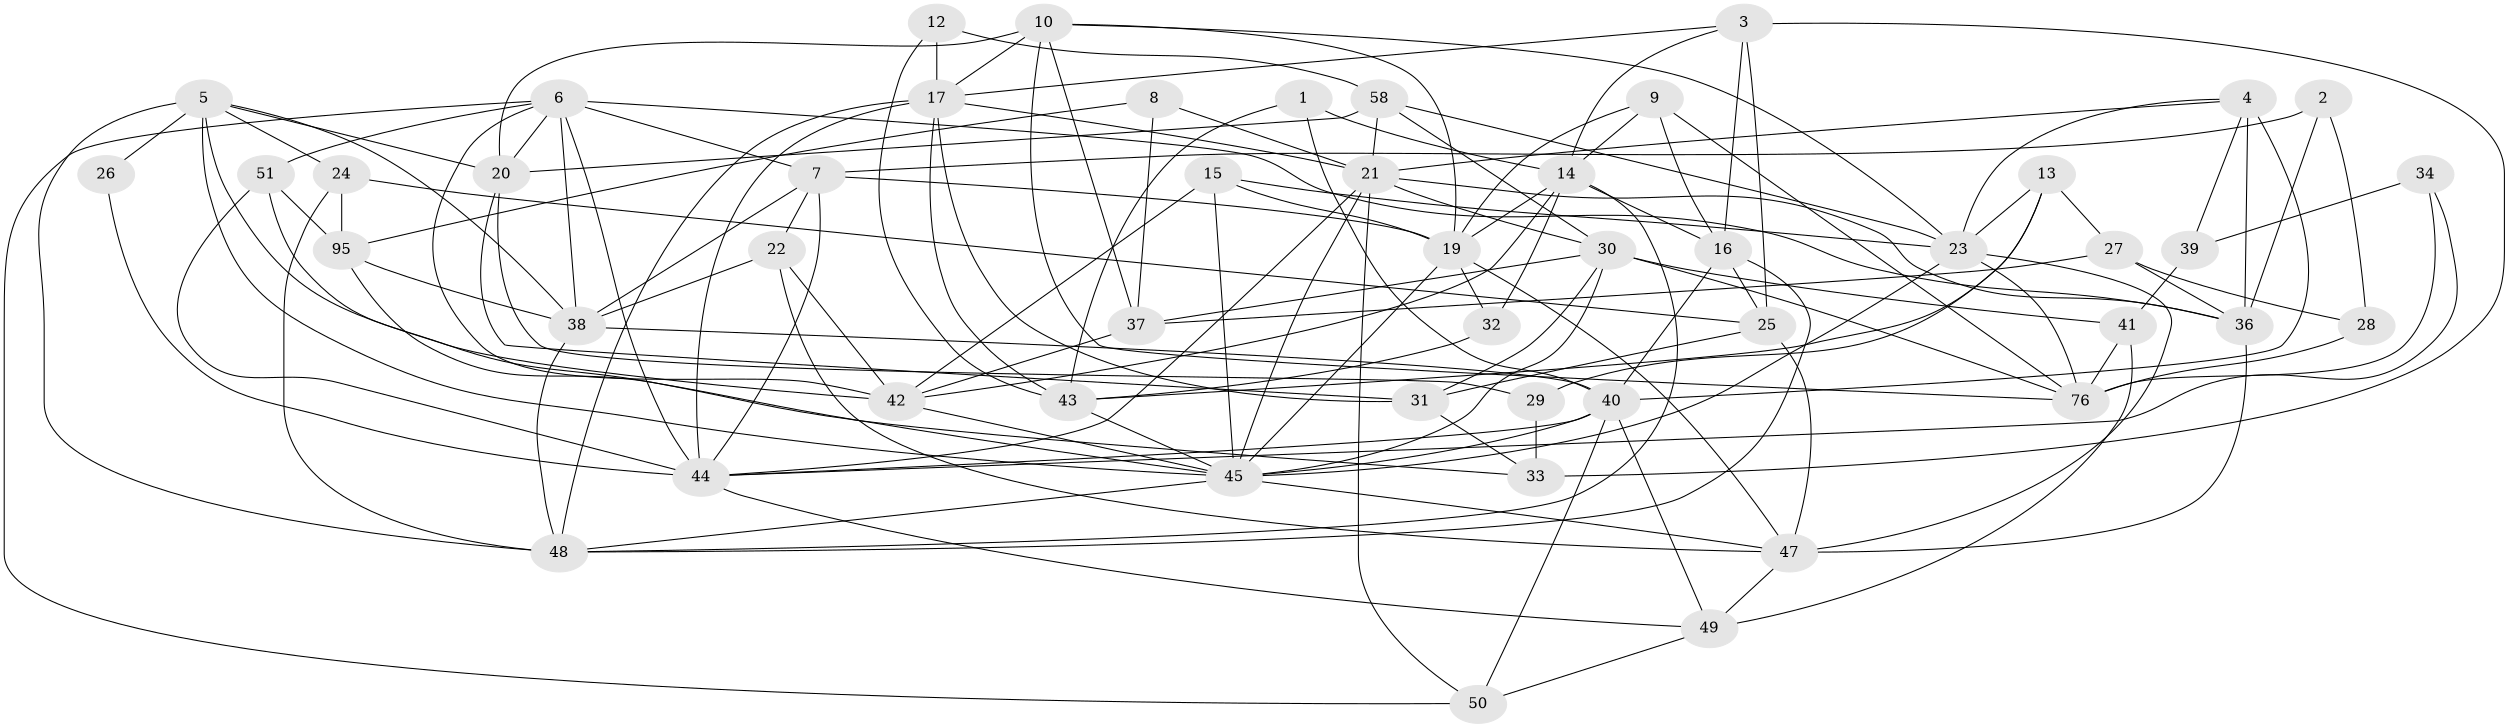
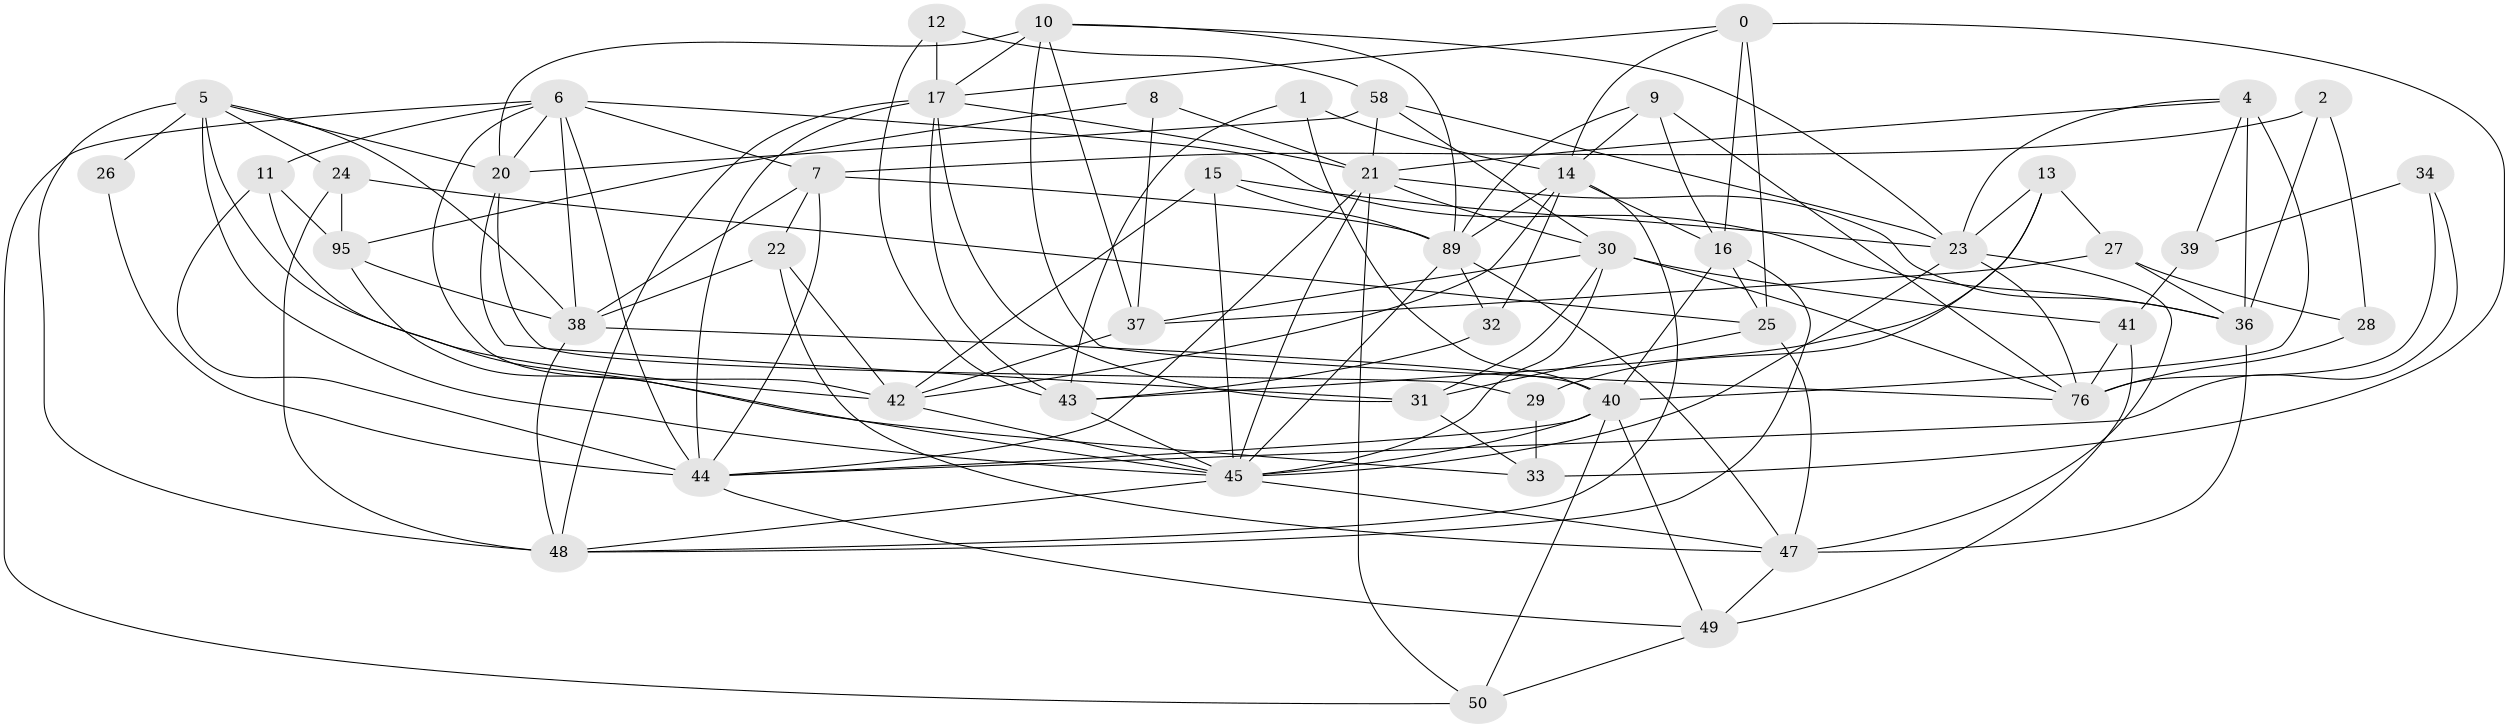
(1744, 23) -> (1744, 23)
(266, 175) -> (266, 175)
(1452, 250) -> (1452, 250)
